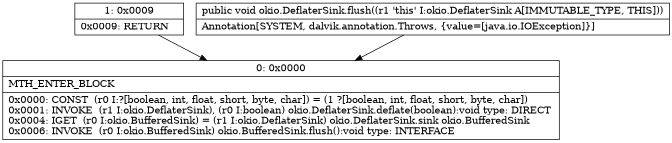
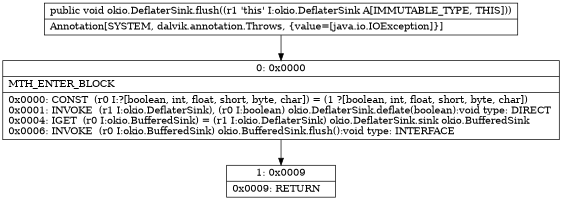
(180, 46) -> (281, 149)
